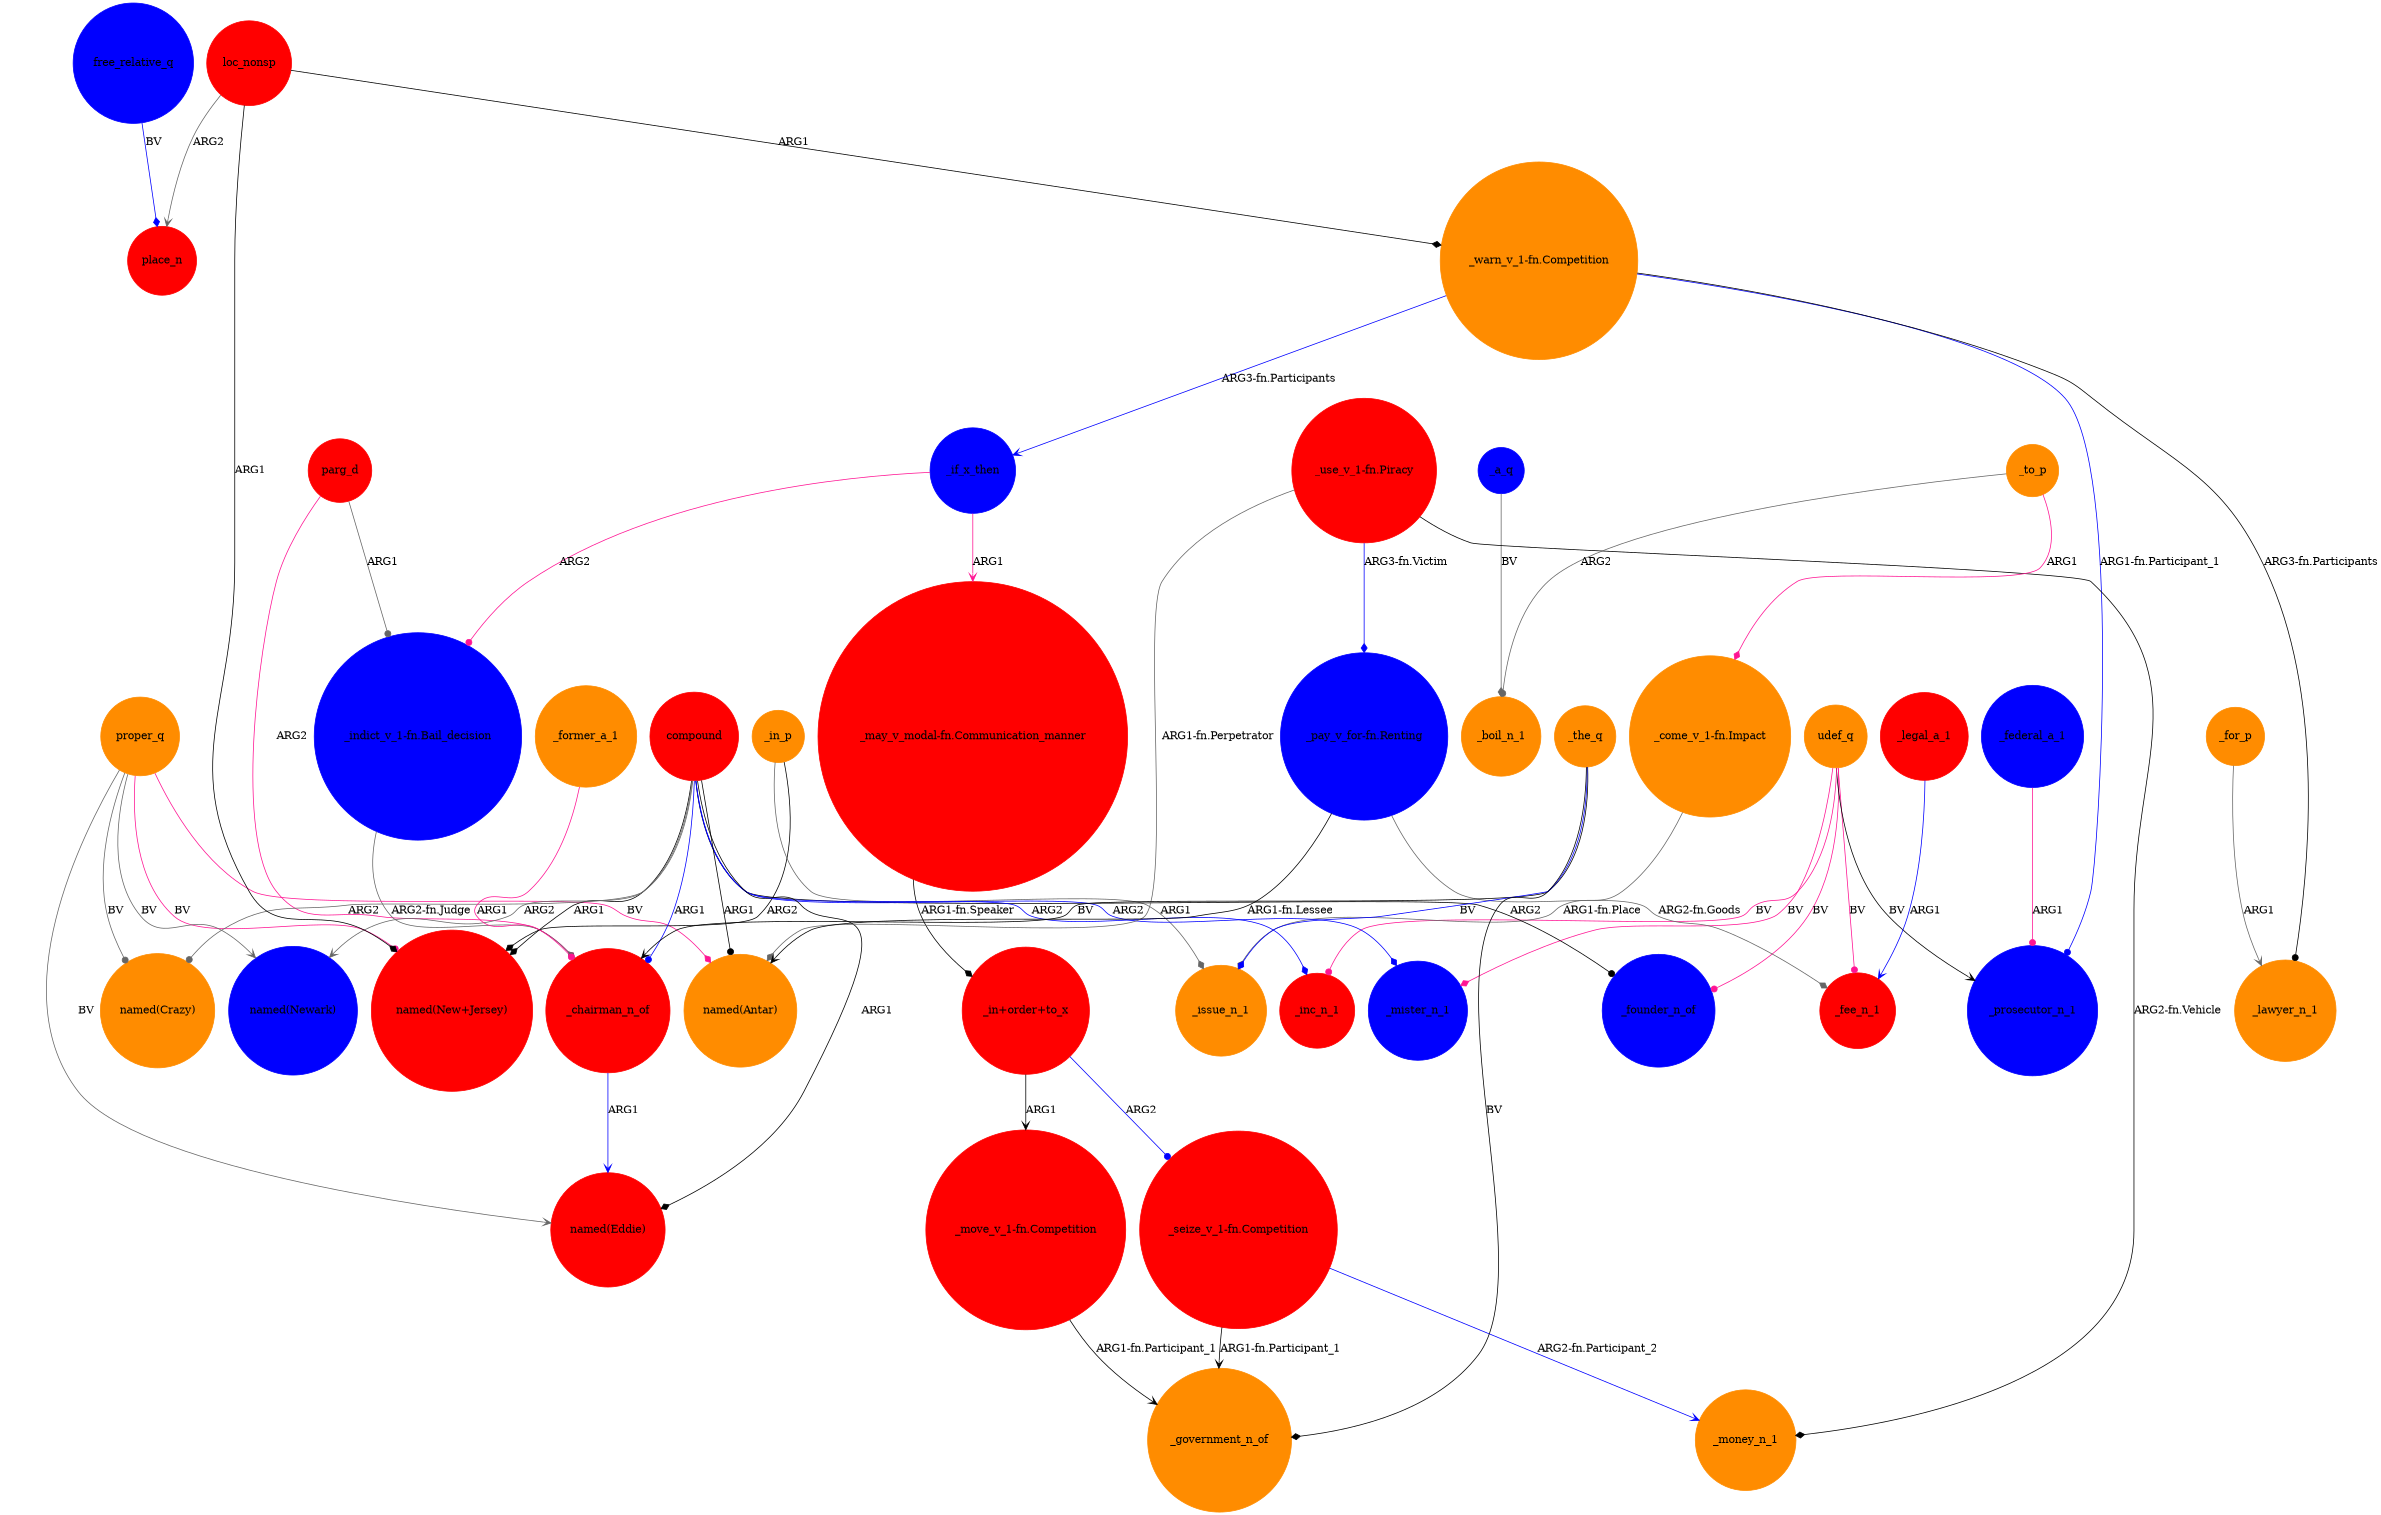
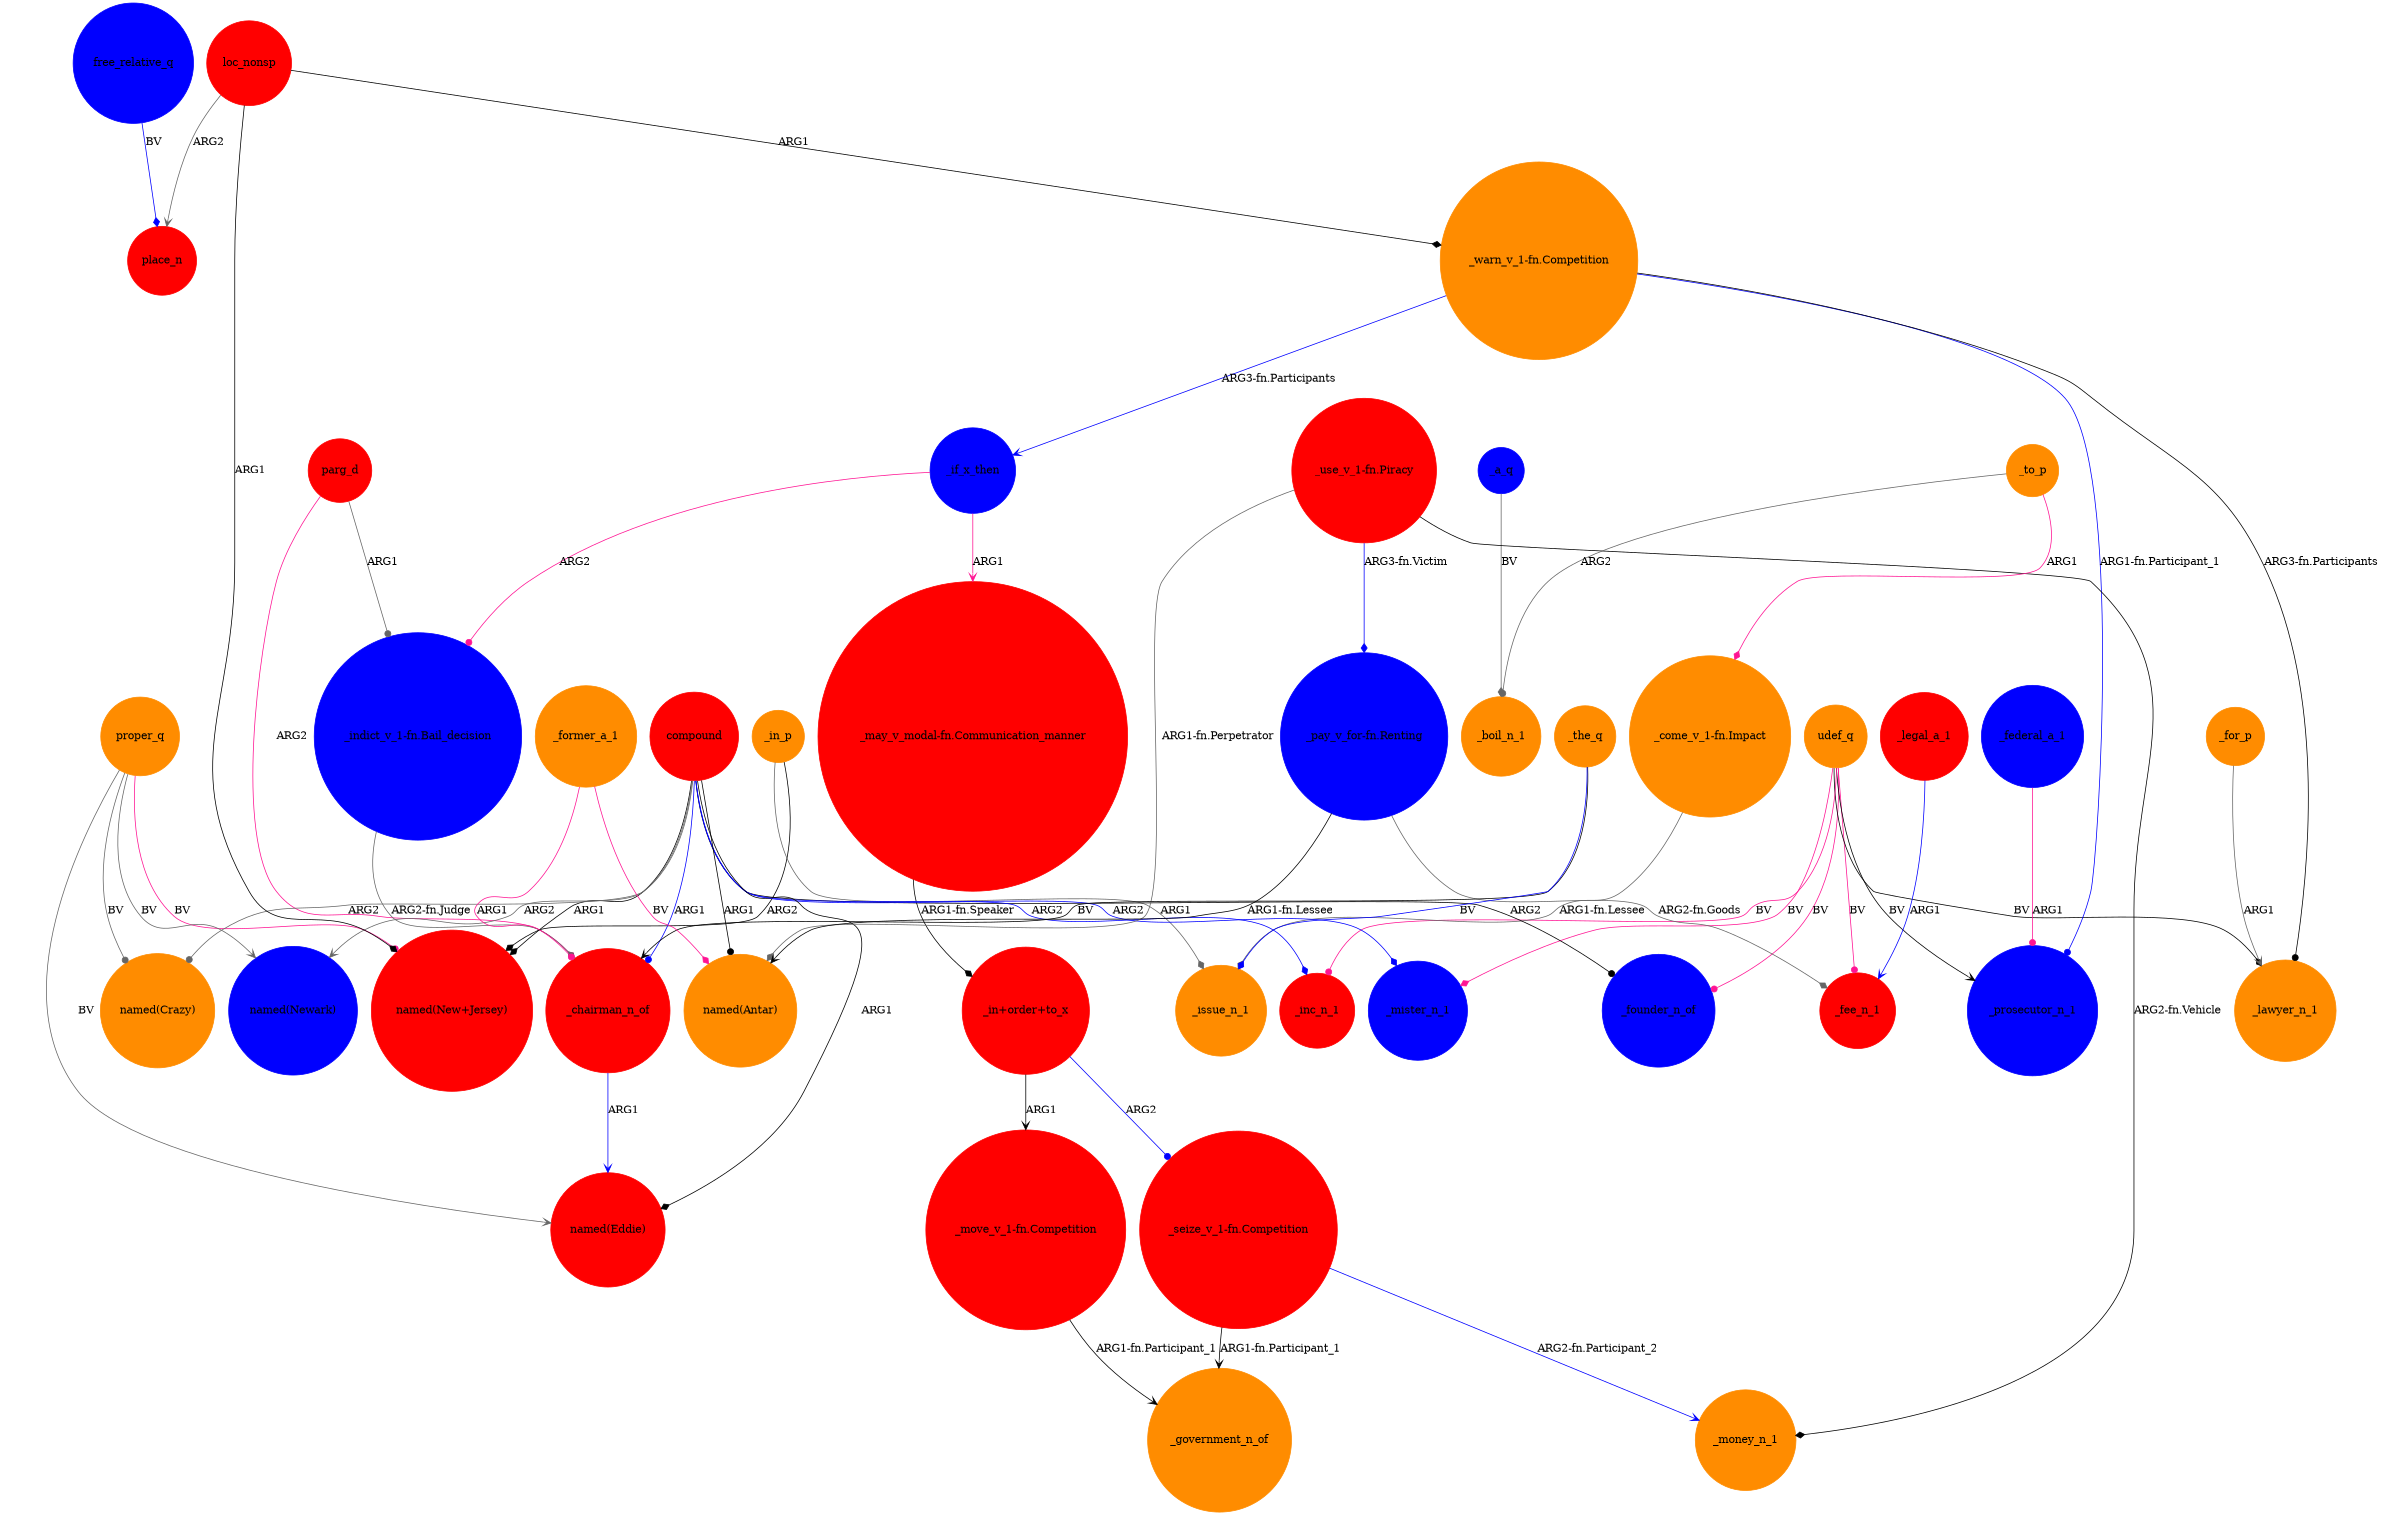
(346, 901) -> (630, 884)
(1602, 911) -> (1602, 911)
none -> (2004, 915)
(1489, 1137) -> none
